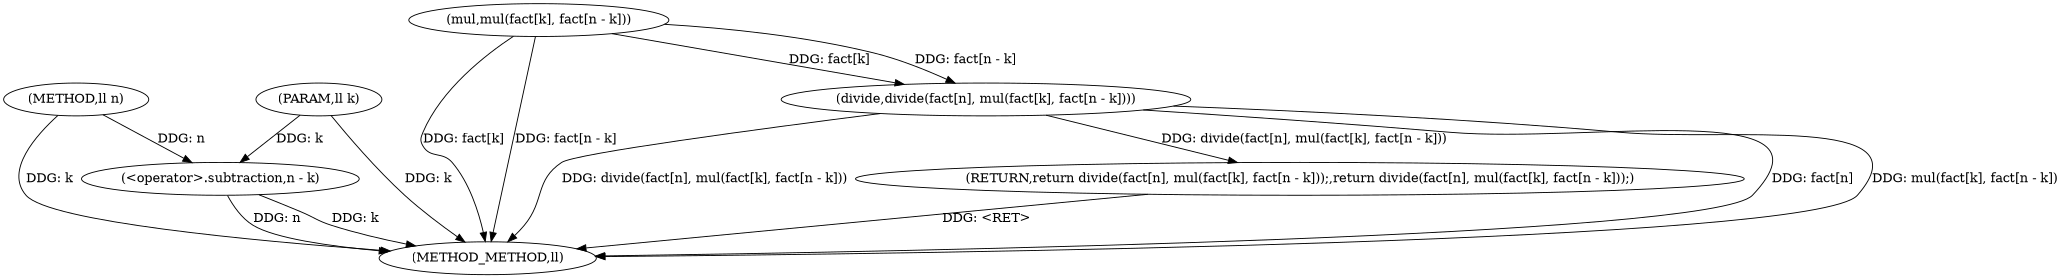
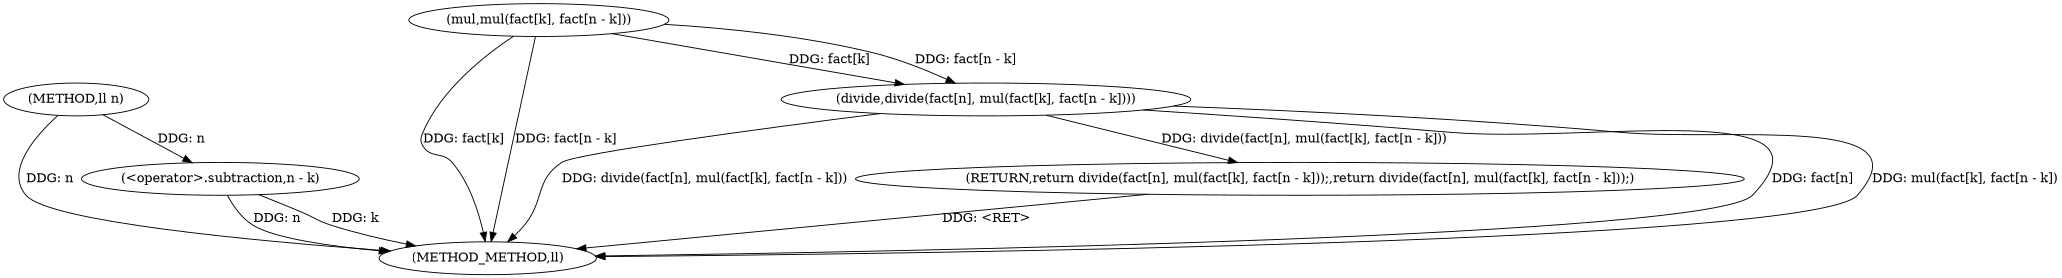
(319, 99) -> none
(50, 179) -> (50, 179)
